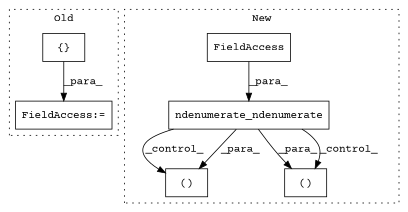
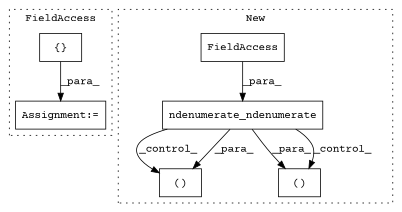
(64, 18) -> (61, 18)
(64, 115) -> (61, 115)
